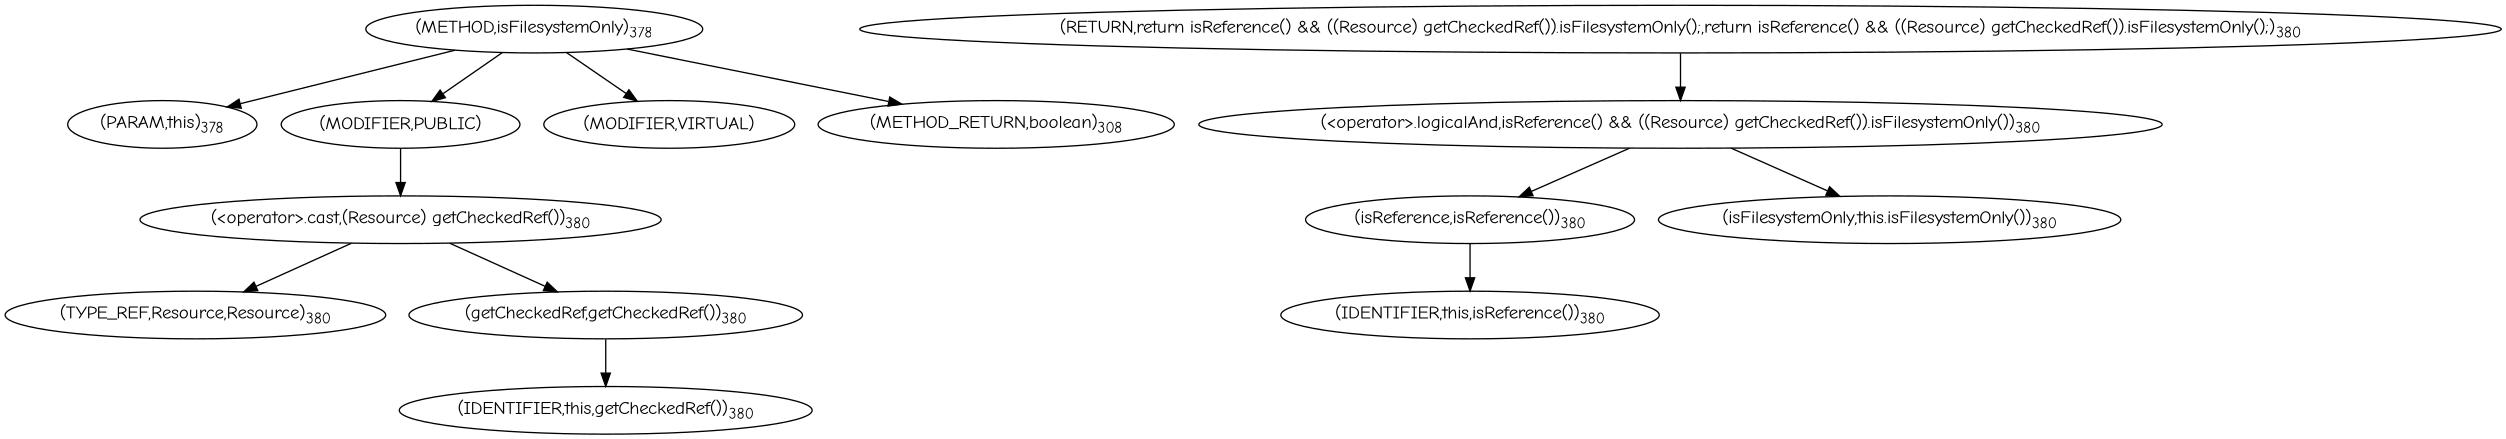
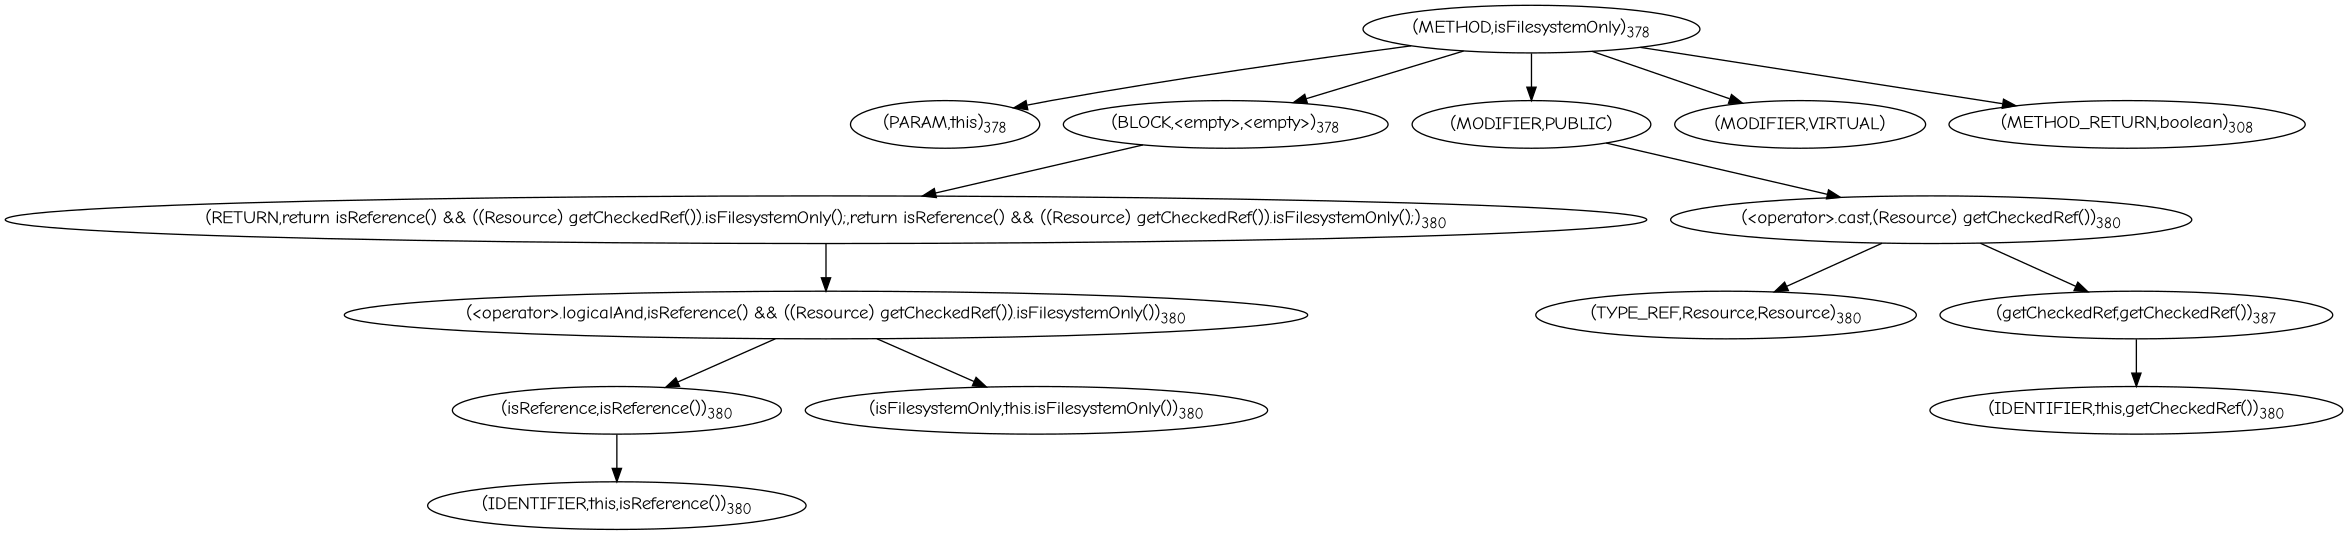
none -> (1226, 124)
(734, 313) -> (2265, 313)
